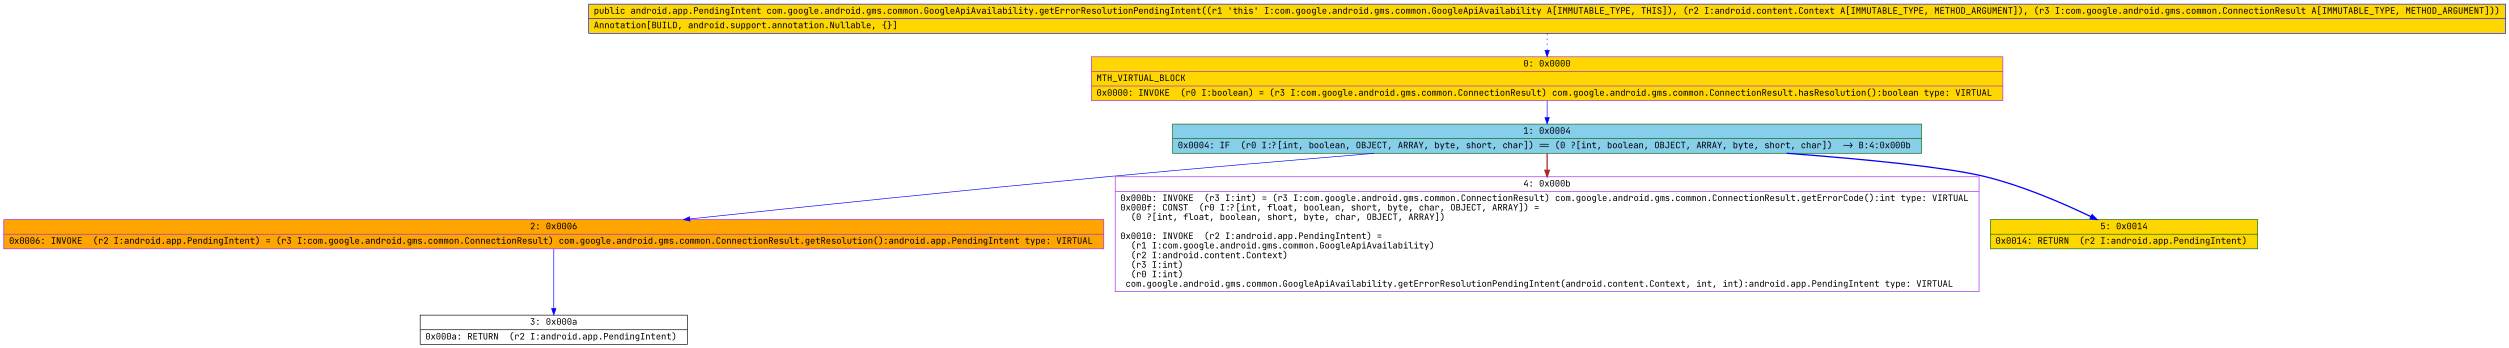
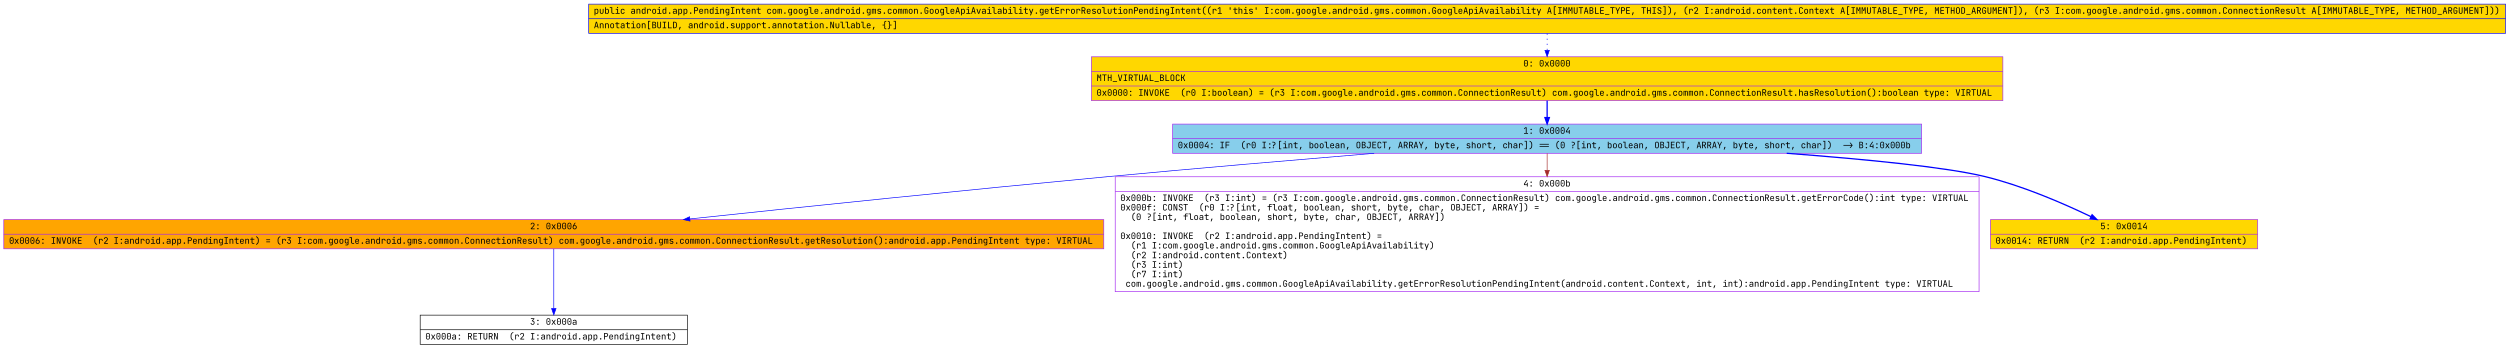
(1547, 109) -> (1547, 109)
(1547, 139) -> (1547, 139)
(1547, 162) -> (1547, 162)
(2124, 234) -> (2124, 234)
(1152, 275) -> (1152, 275)
